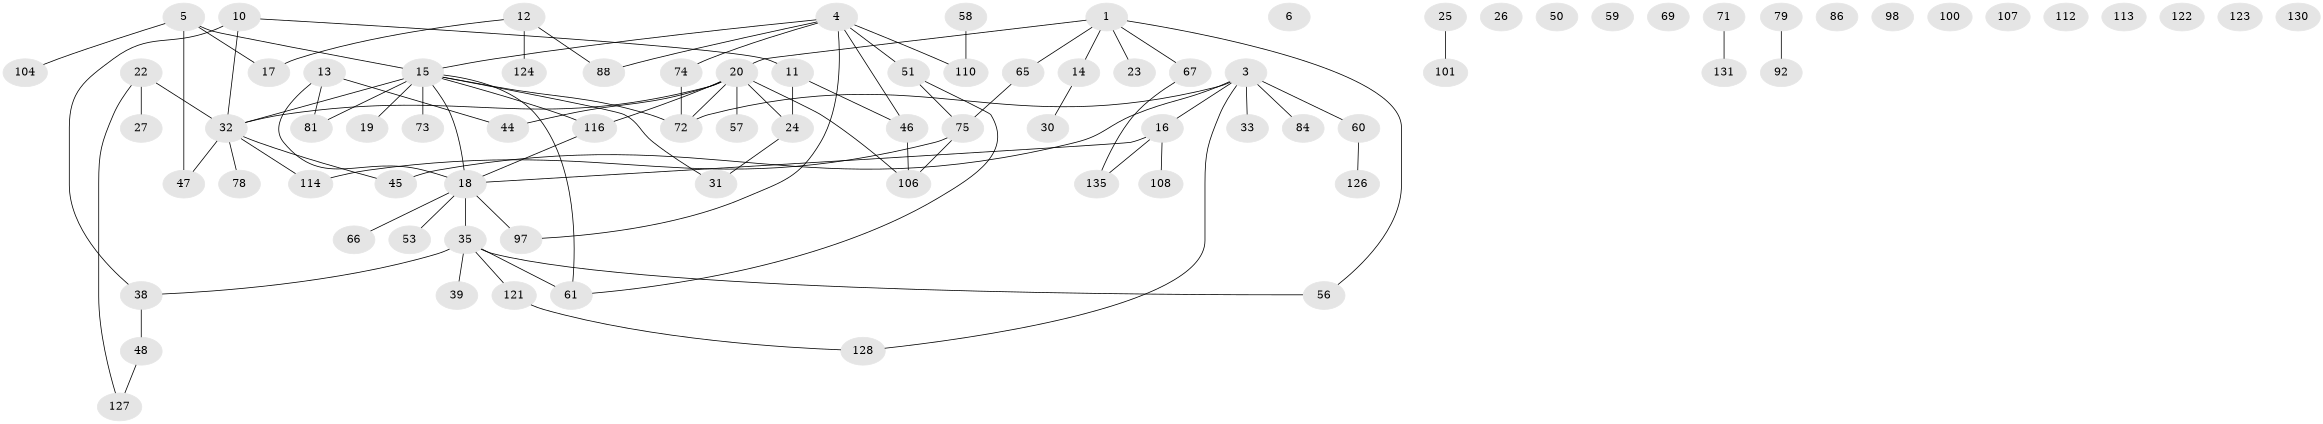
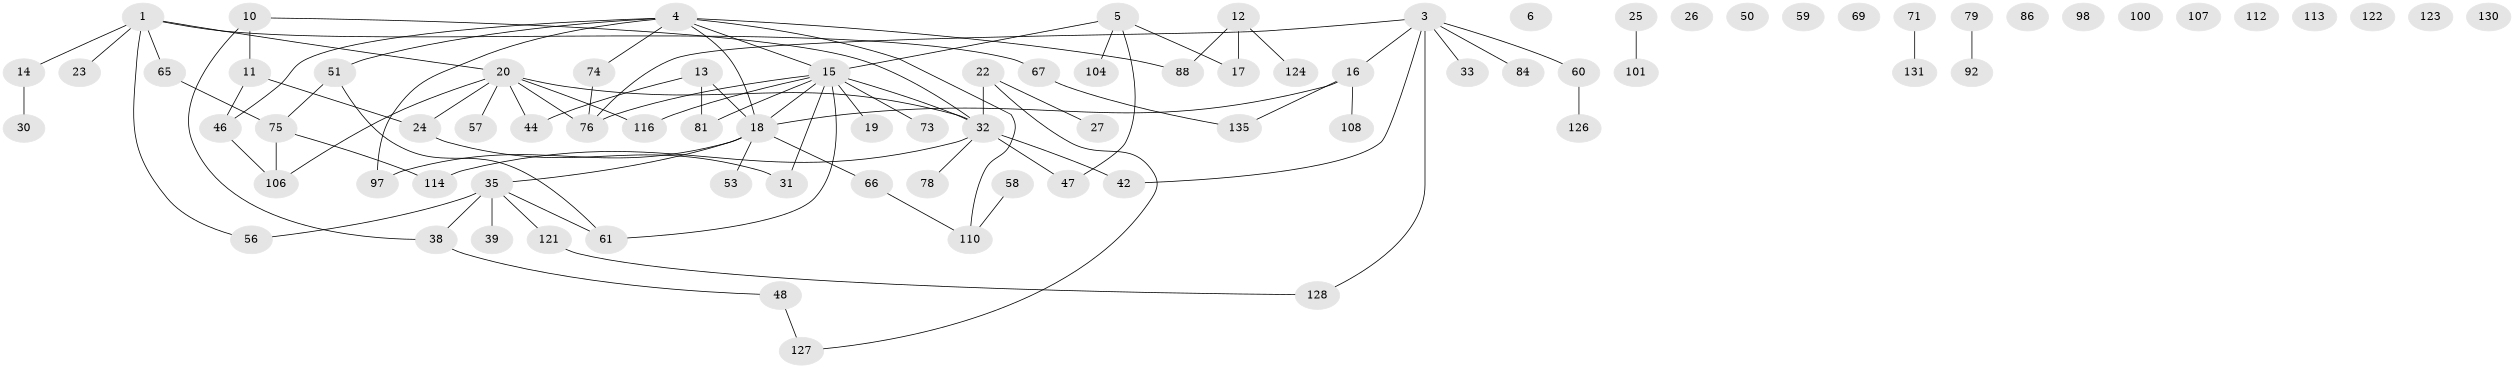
(681, 128) -> (587, 128)
(539, 152) -> (733, 63)
(396, 184) -> (1124, 184)
none -> (921, 212)
